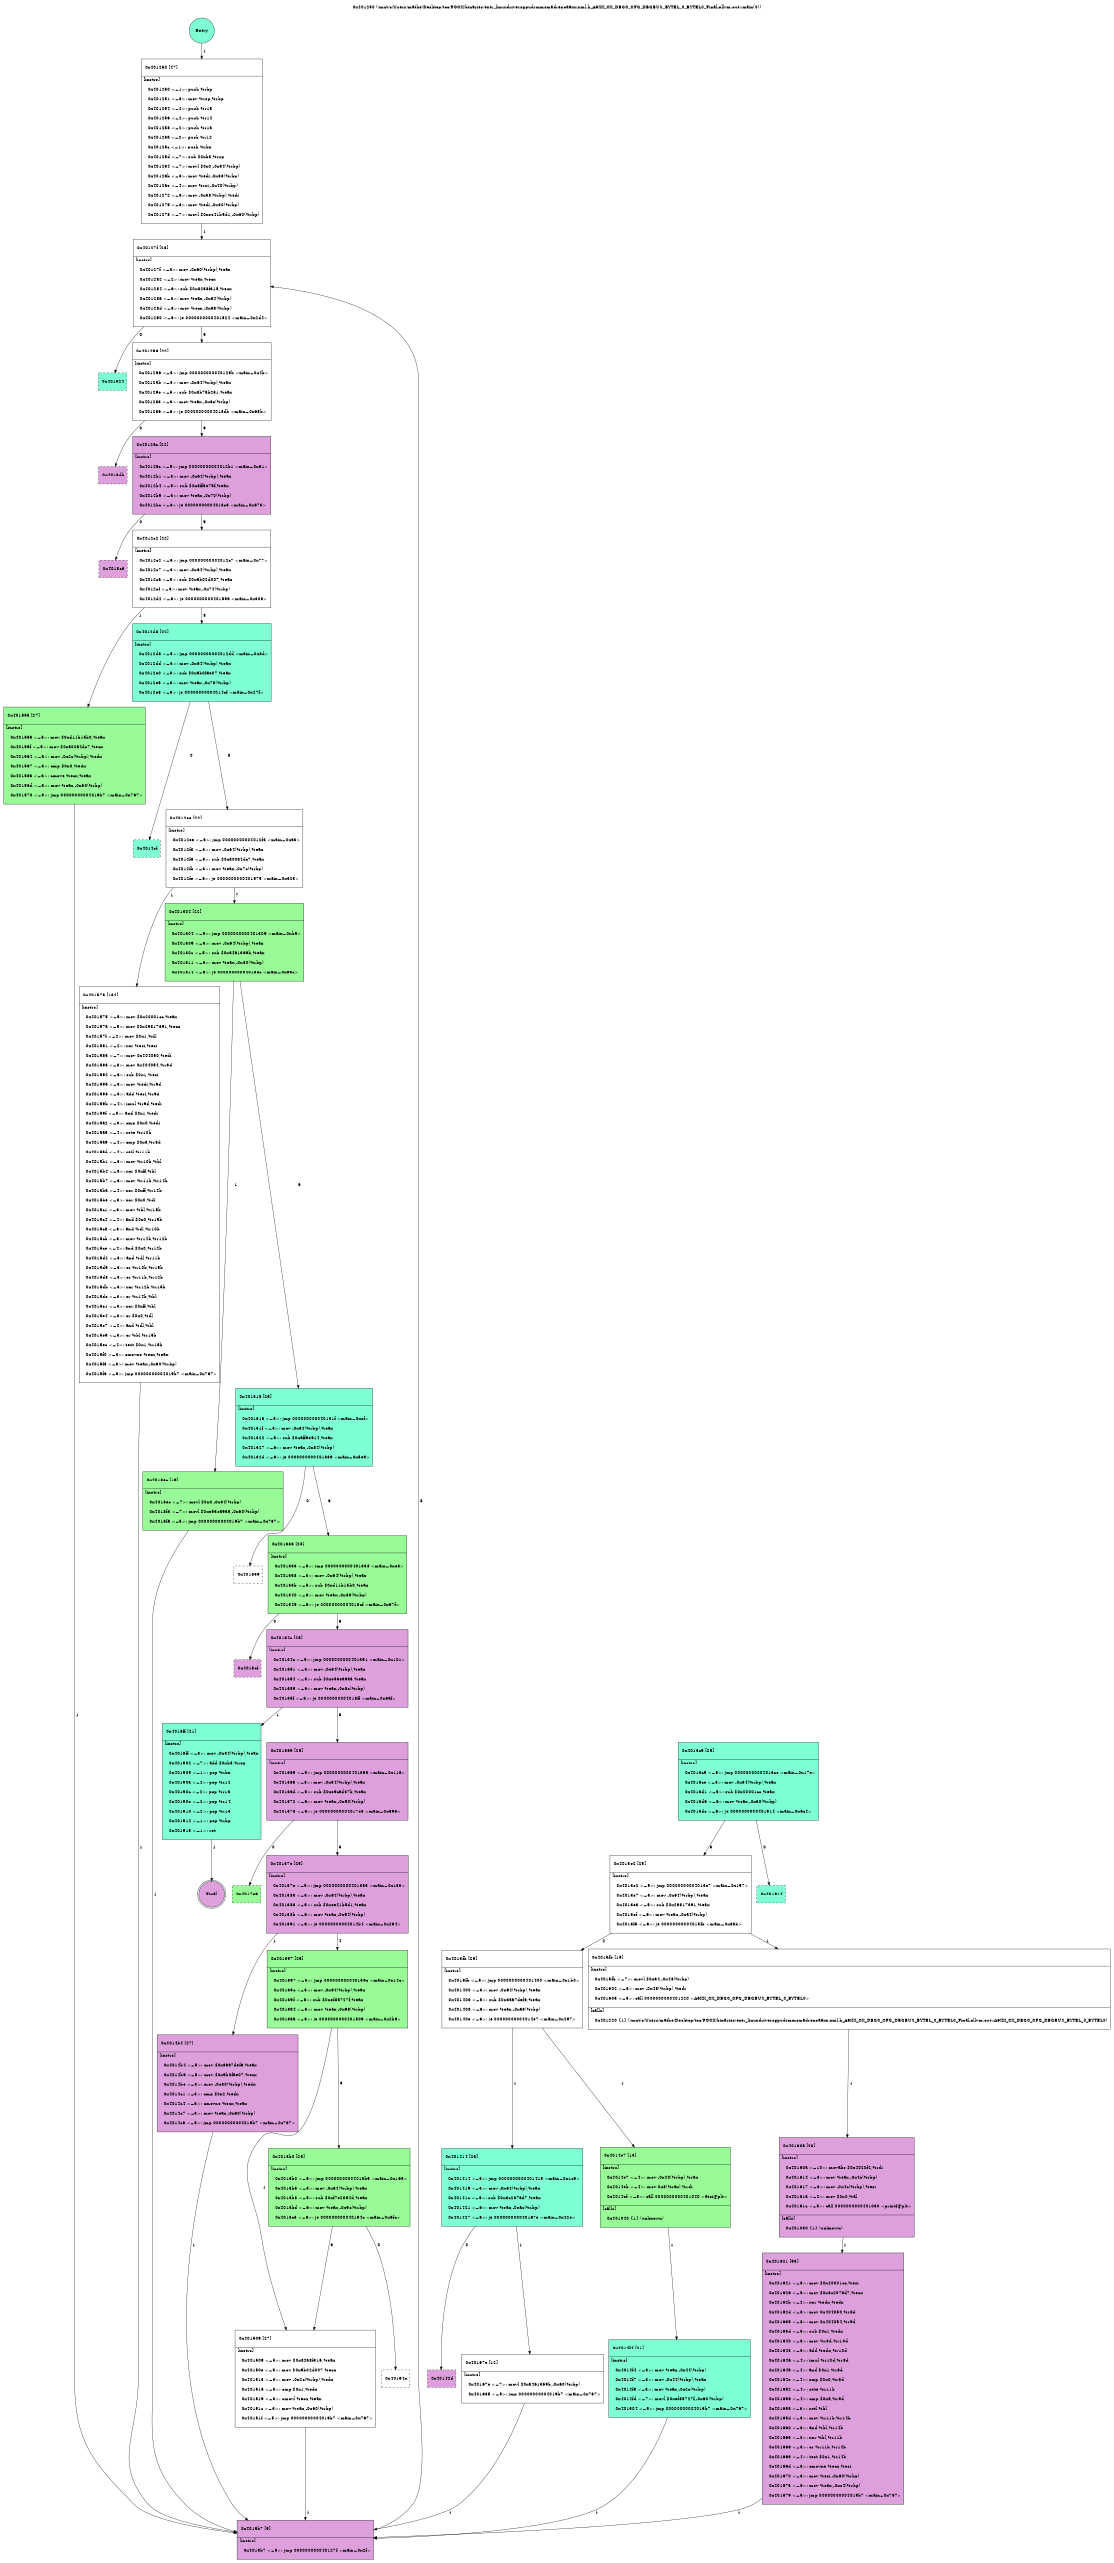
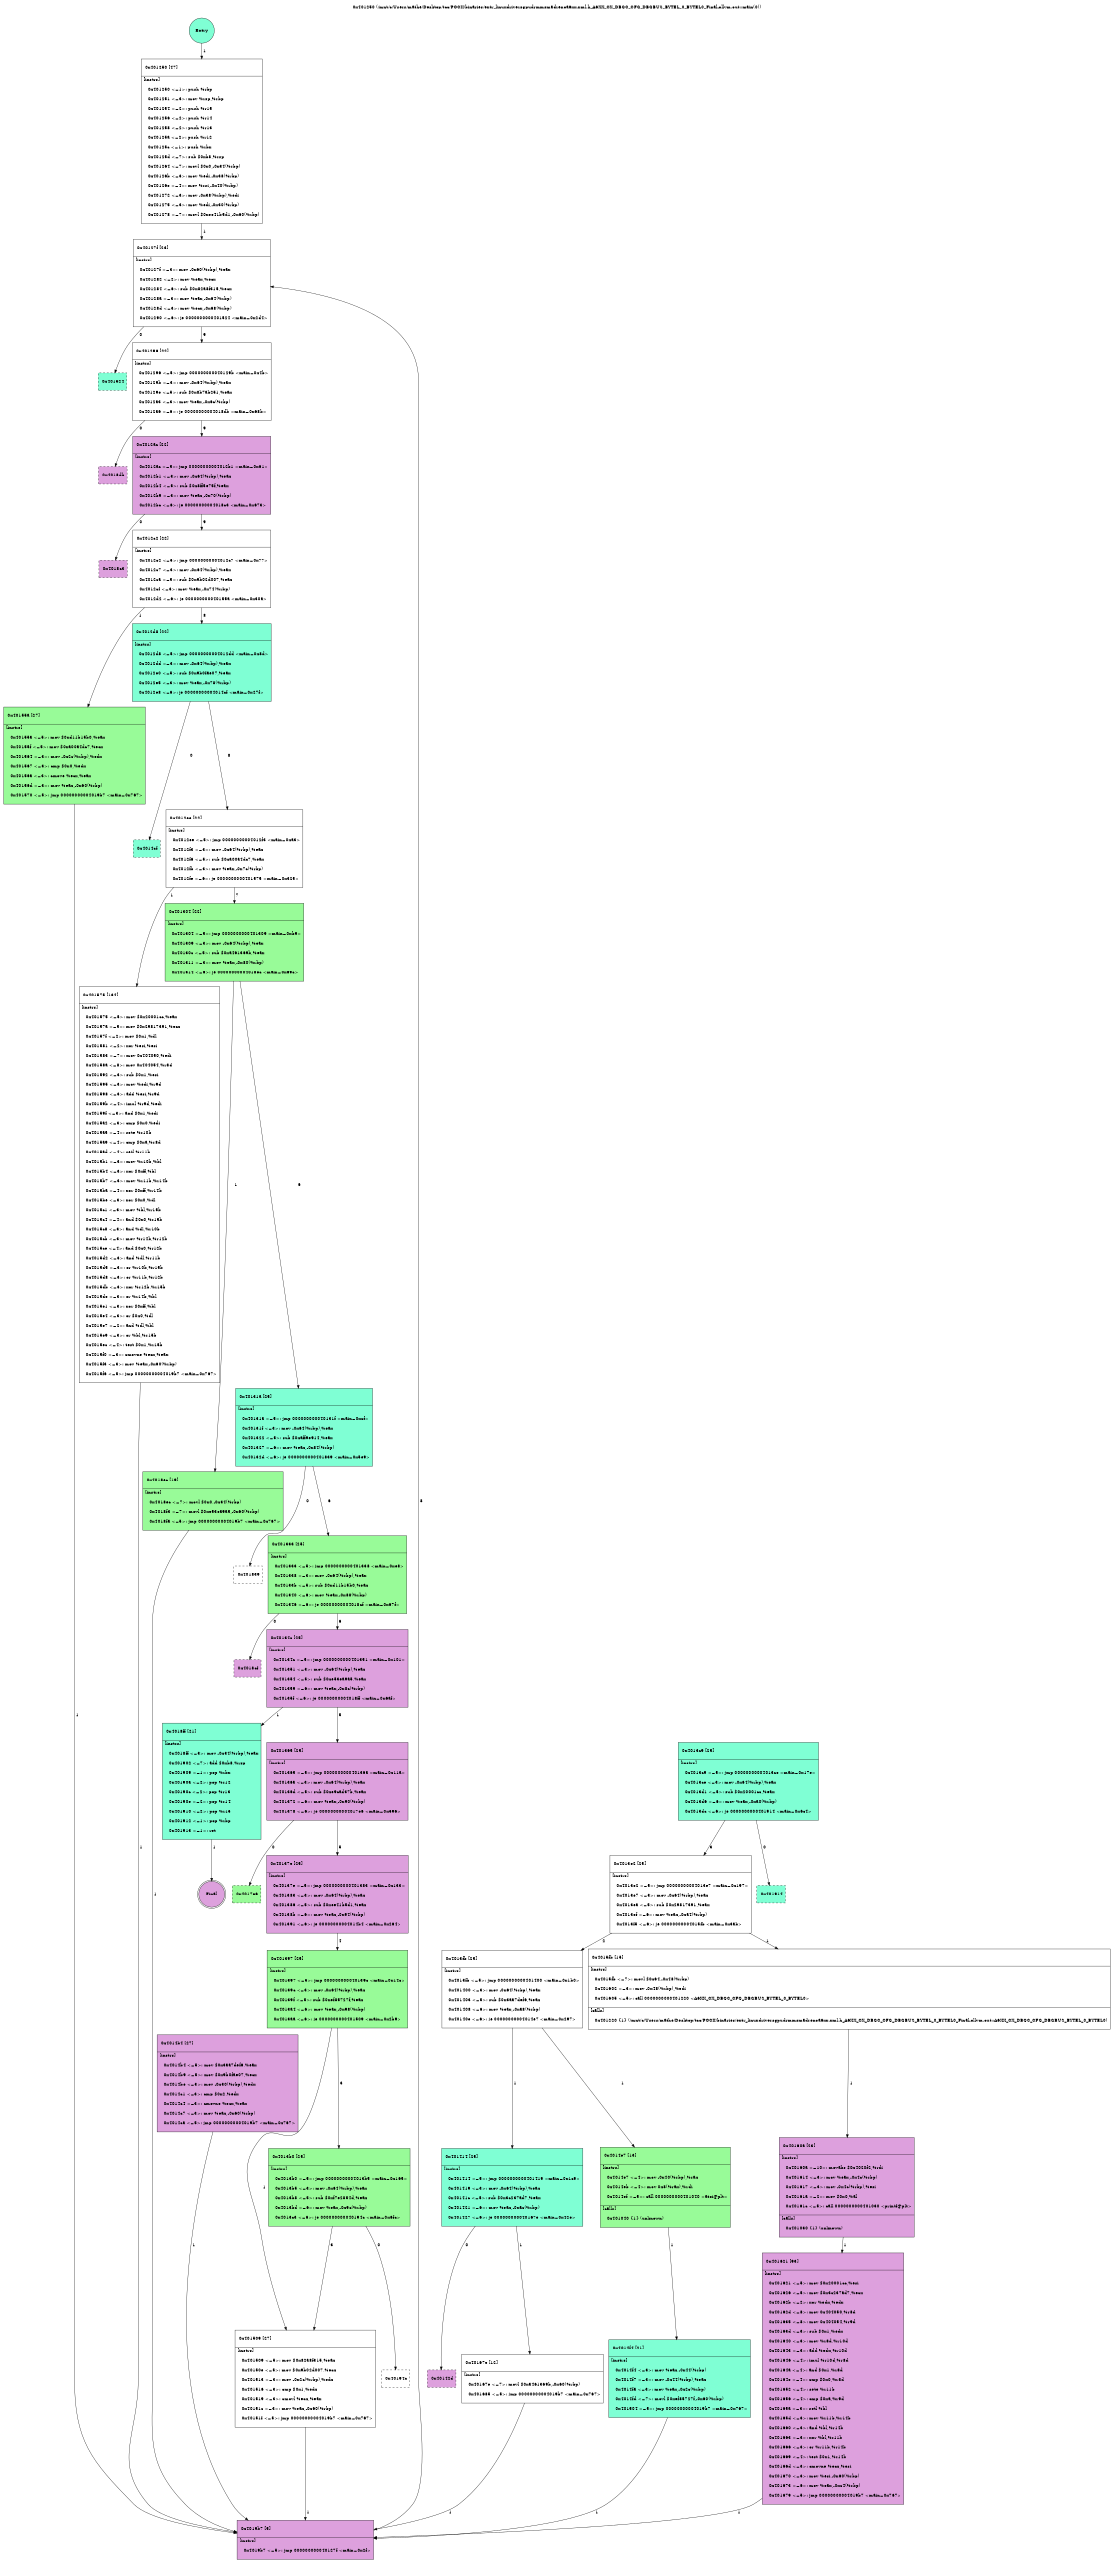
(249, 1979) -> none
